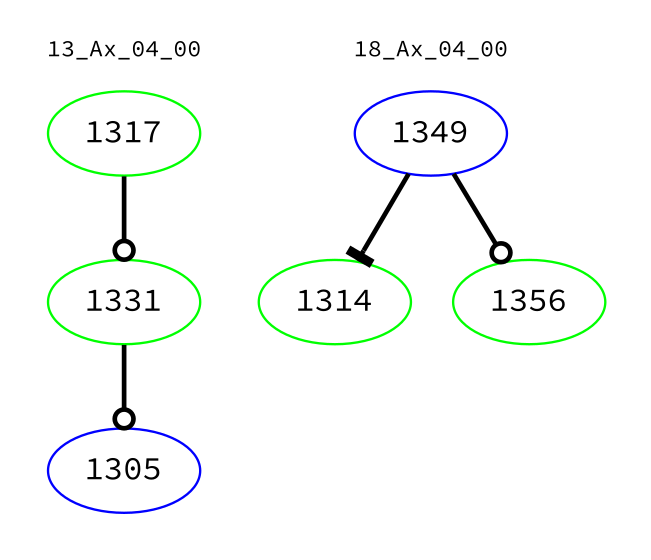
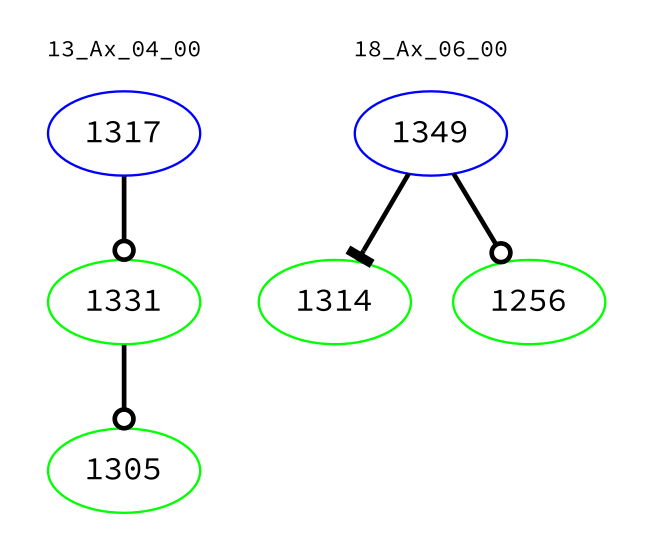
(432, 50) -> (432, 50)
(124, 133) -> (124, 133)
(529, 302) -> (529, 302)
(124, 471) -> (124, 471)
